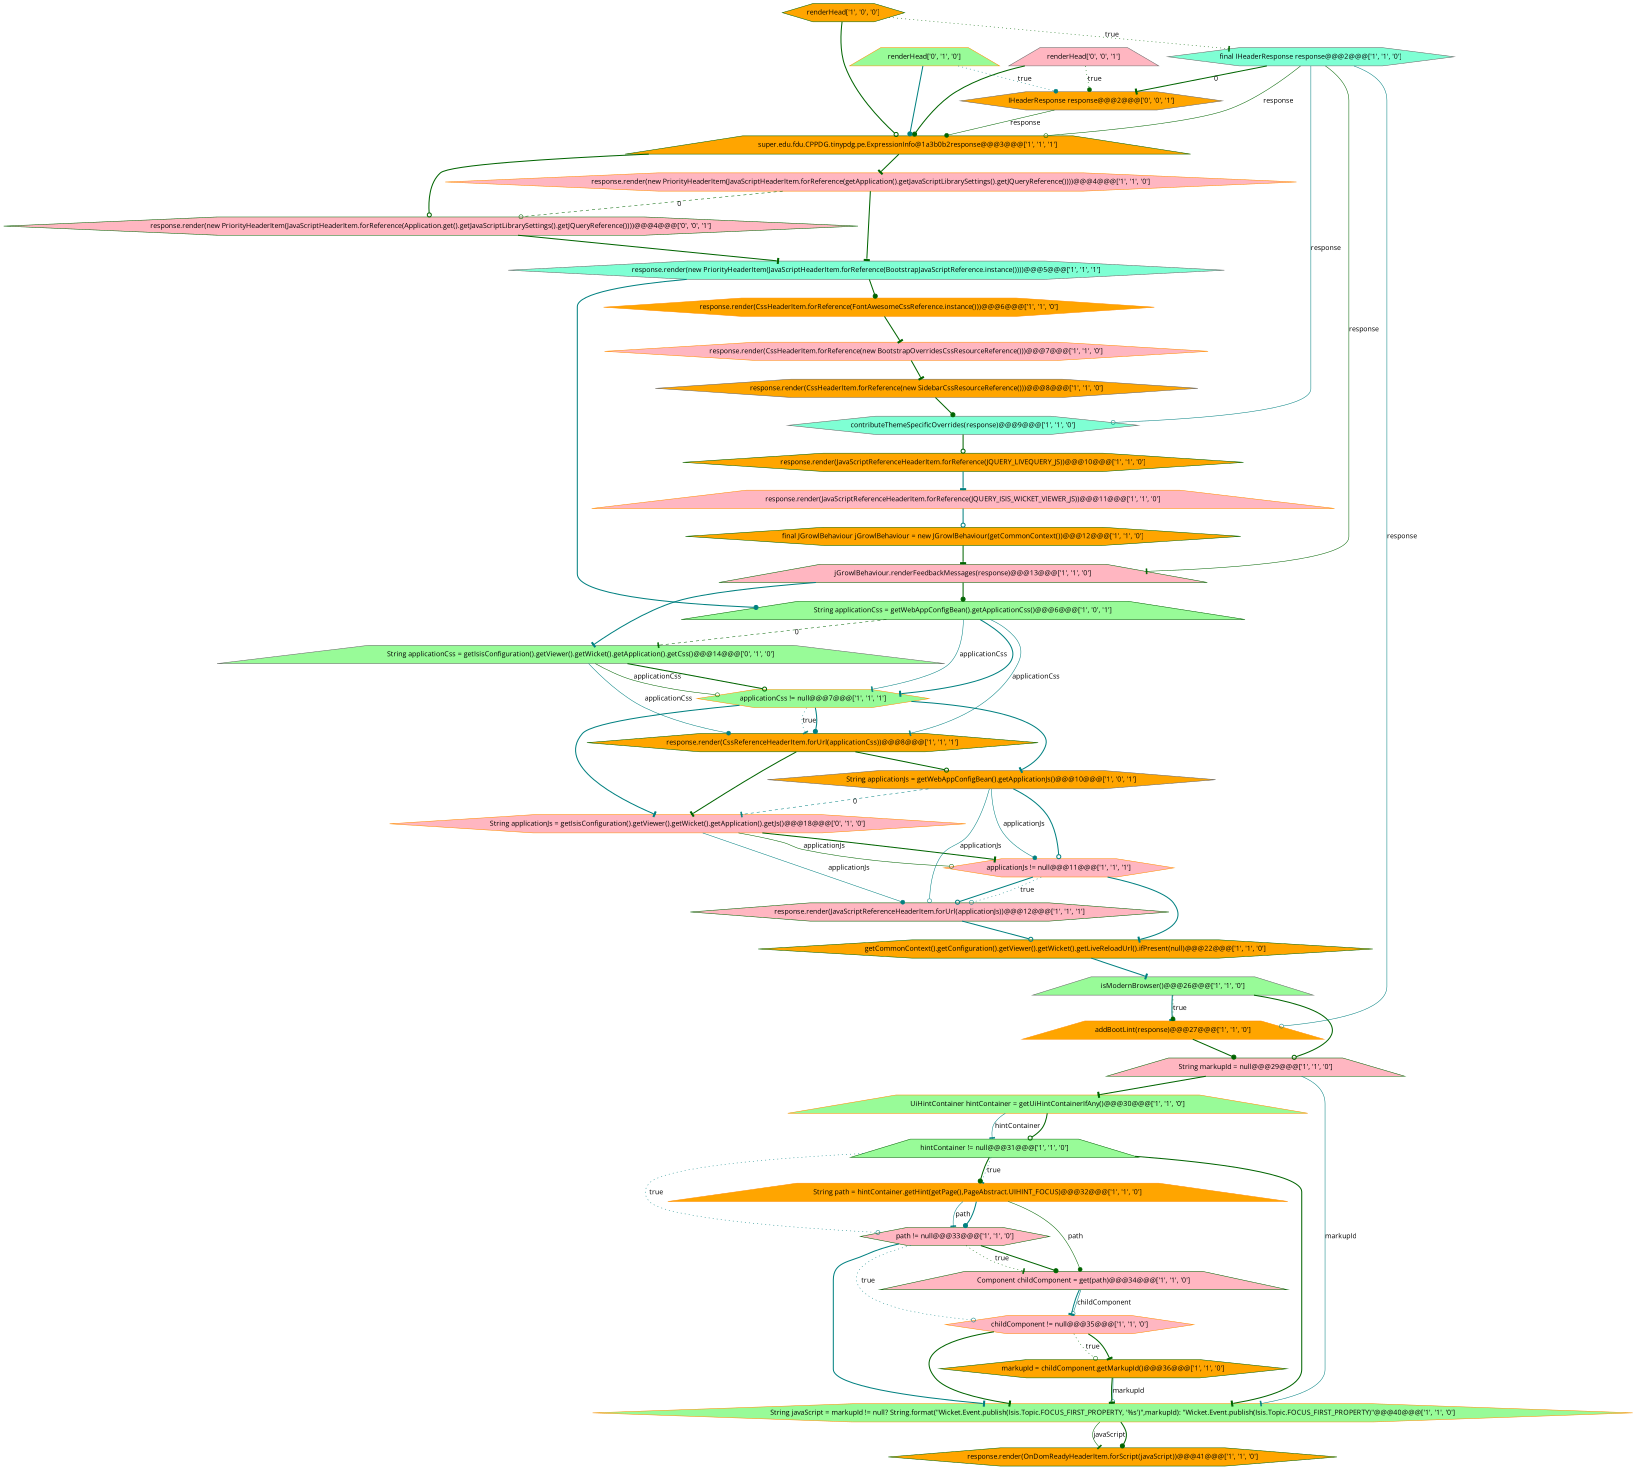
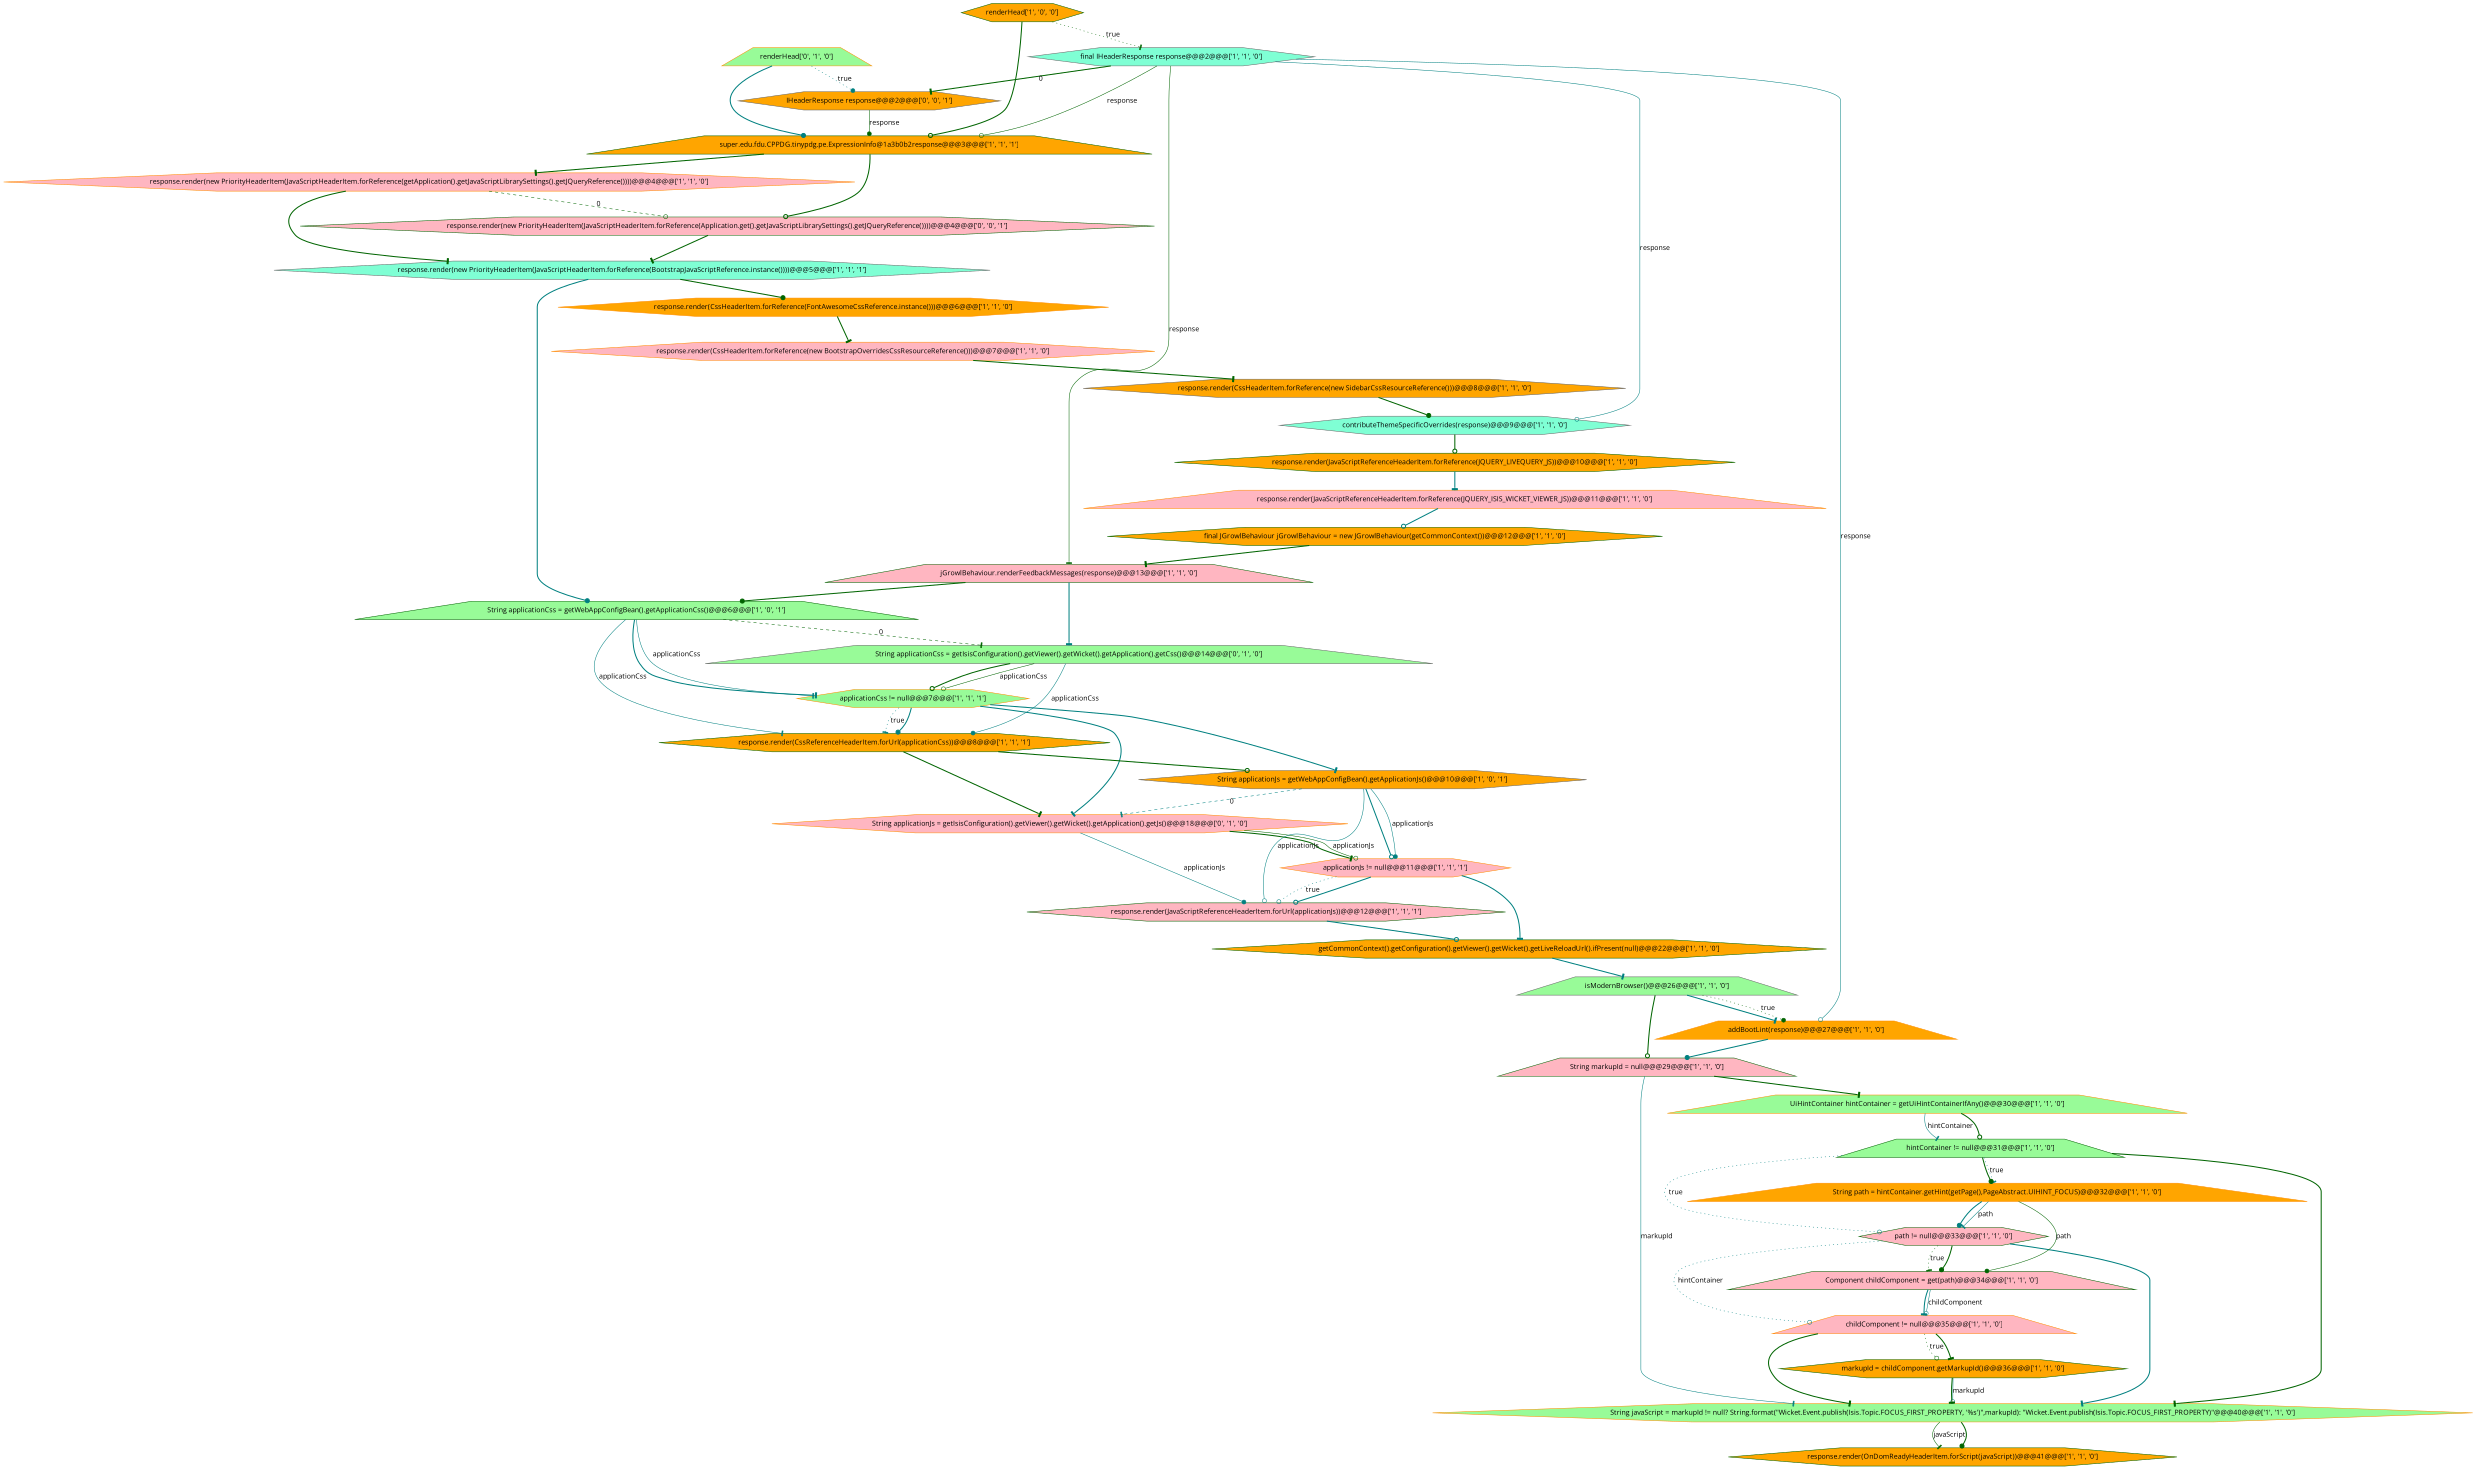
(1084, 57) -> none
(1212, 1048) -> (1729, 1048)
(868, 1281) -> (1701, 1281)
(1070, 1325) -> (1924, 1325)
